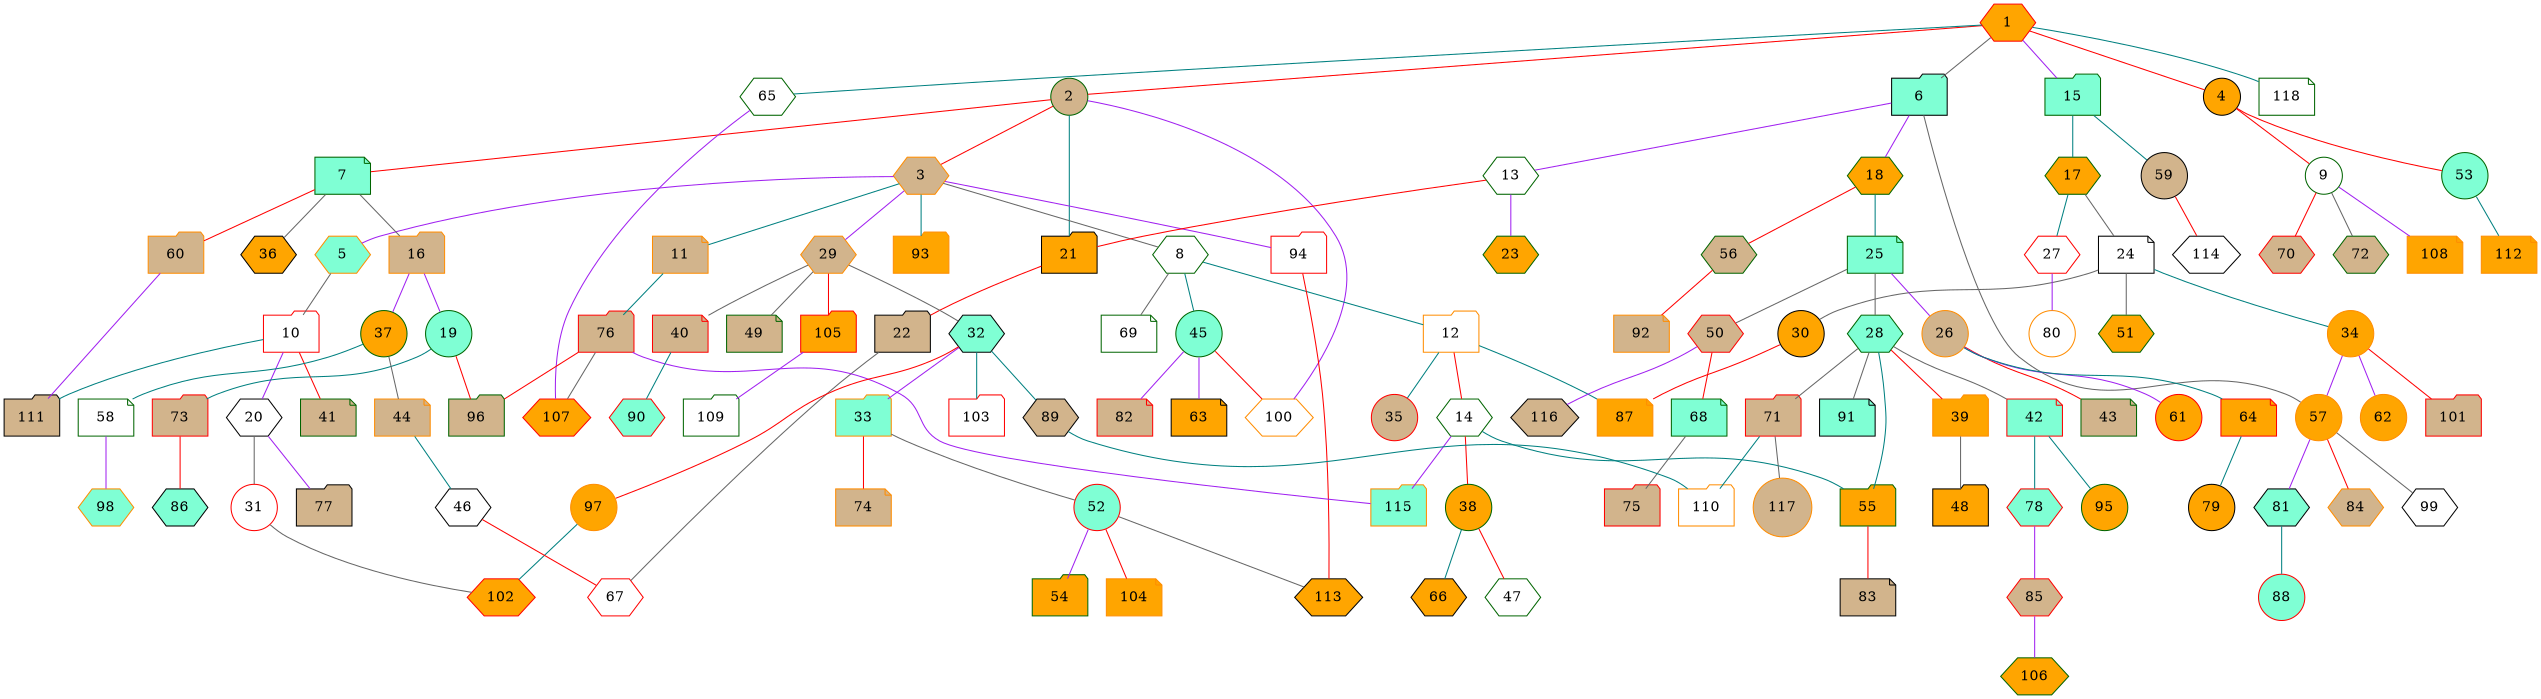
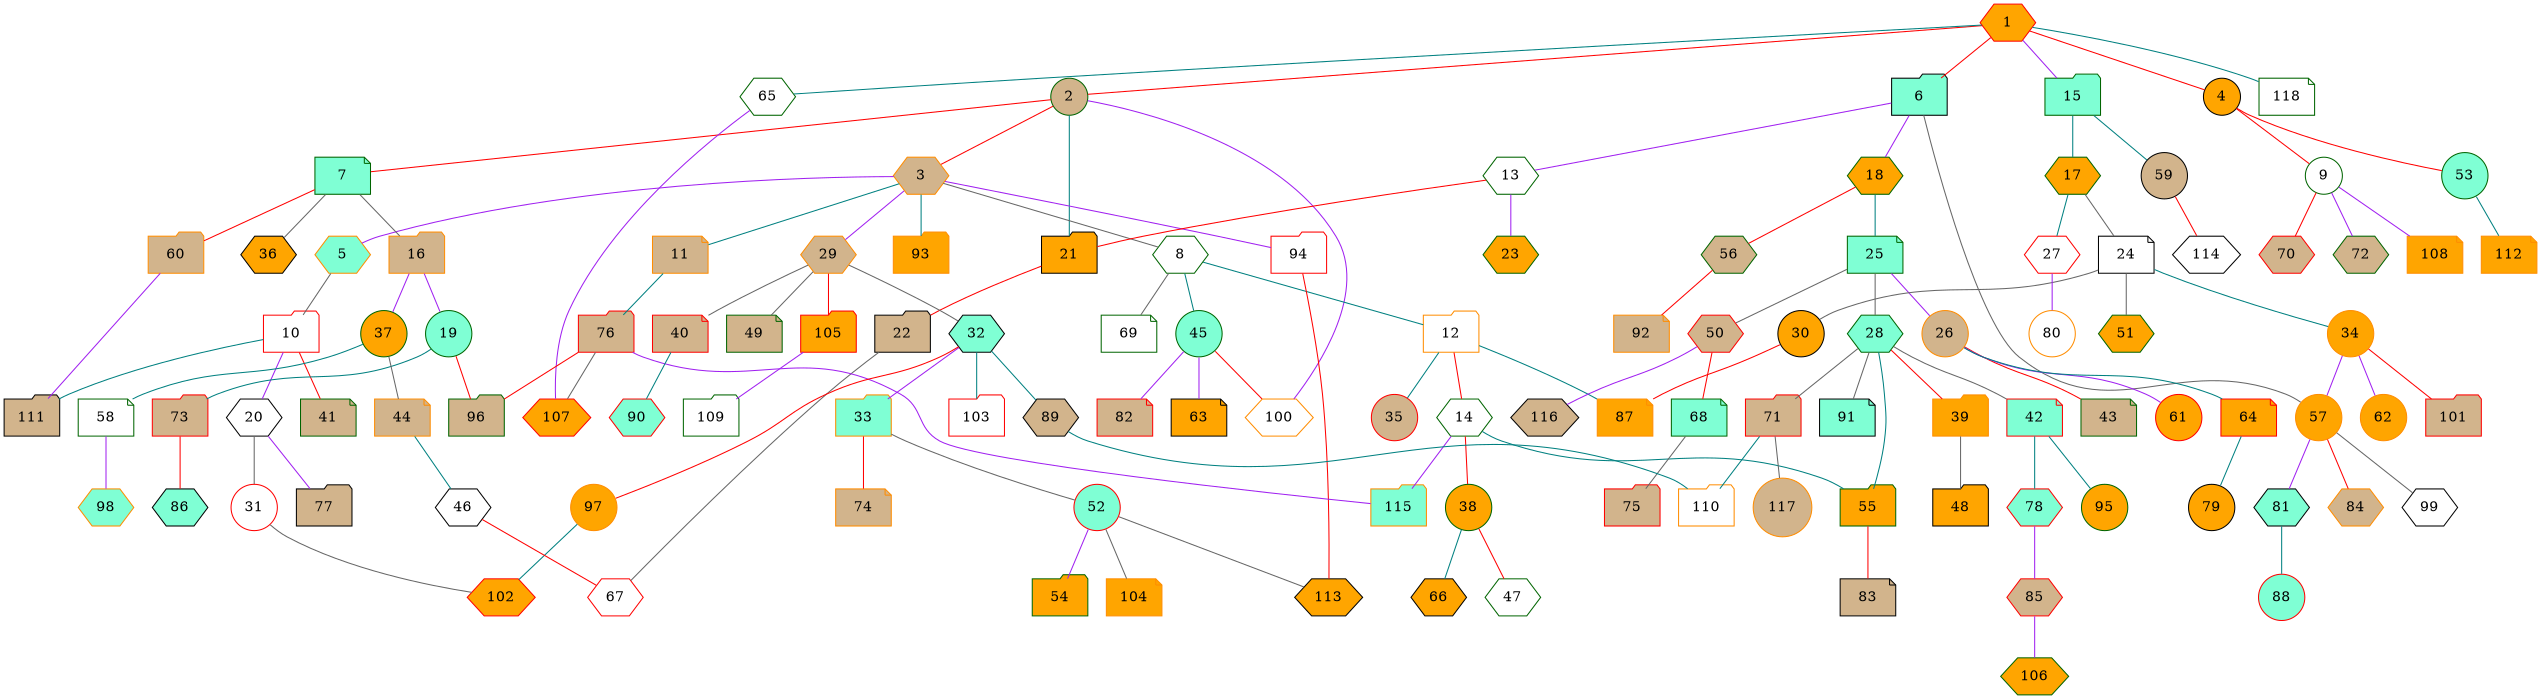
(1966, 58) -> (1966, 58)
(2342, 214) -> (2342, 214)
(1116, 554) -> (1116, 554)
